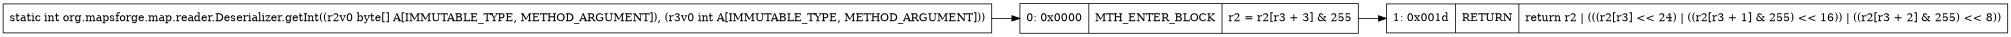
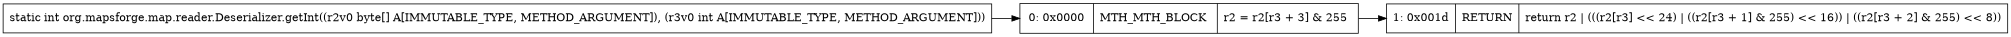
(1155, 18) -> (1153, 18)
